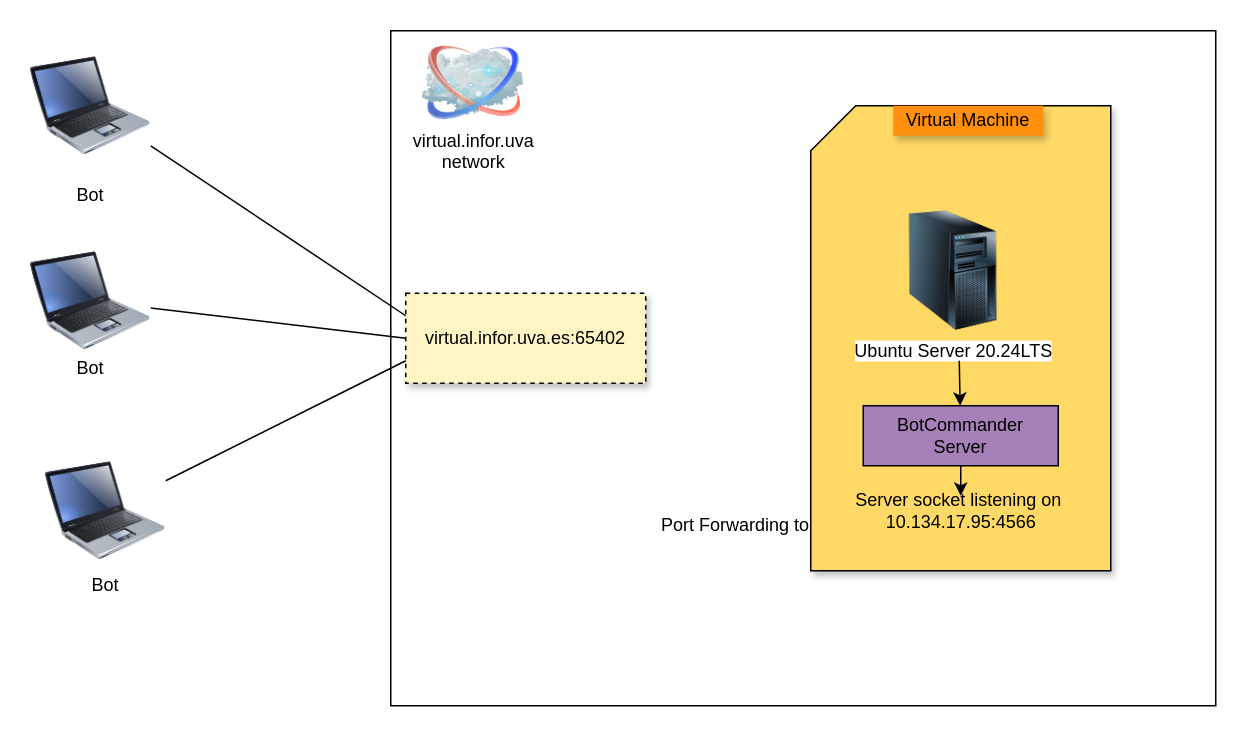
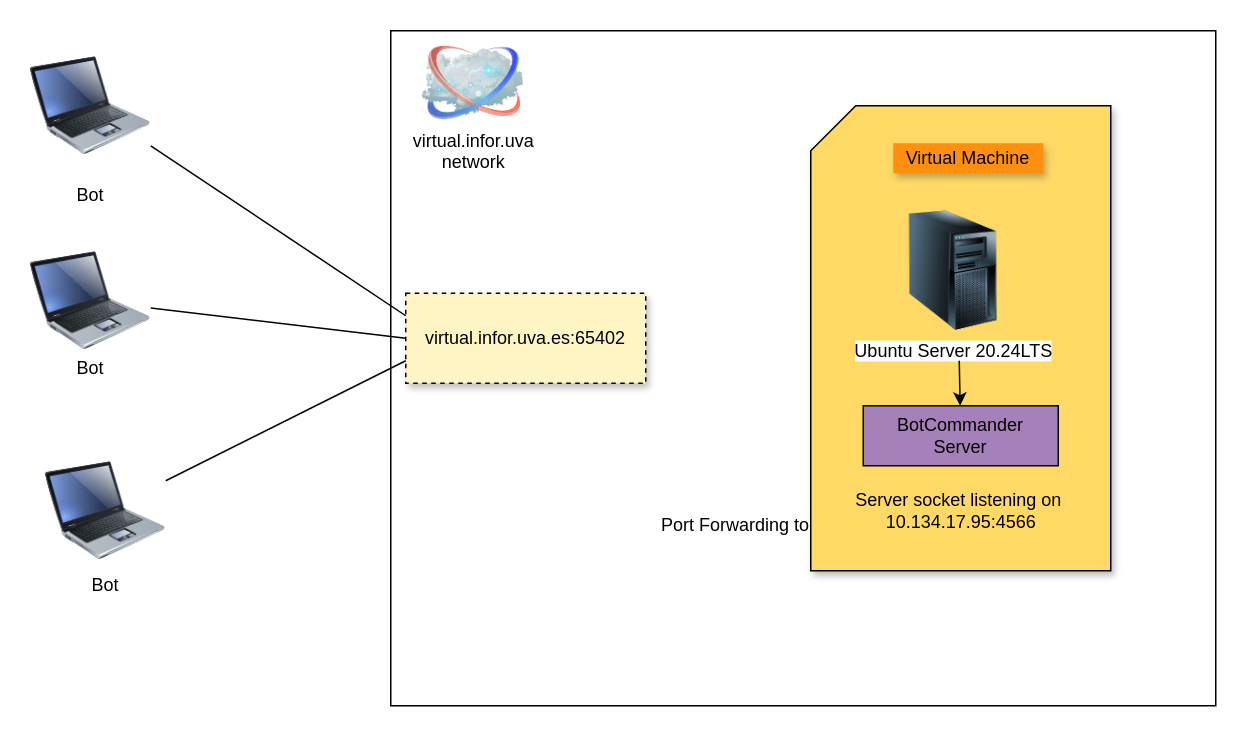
(968, 121) -> (968, 158)
(961, 476) -> none
